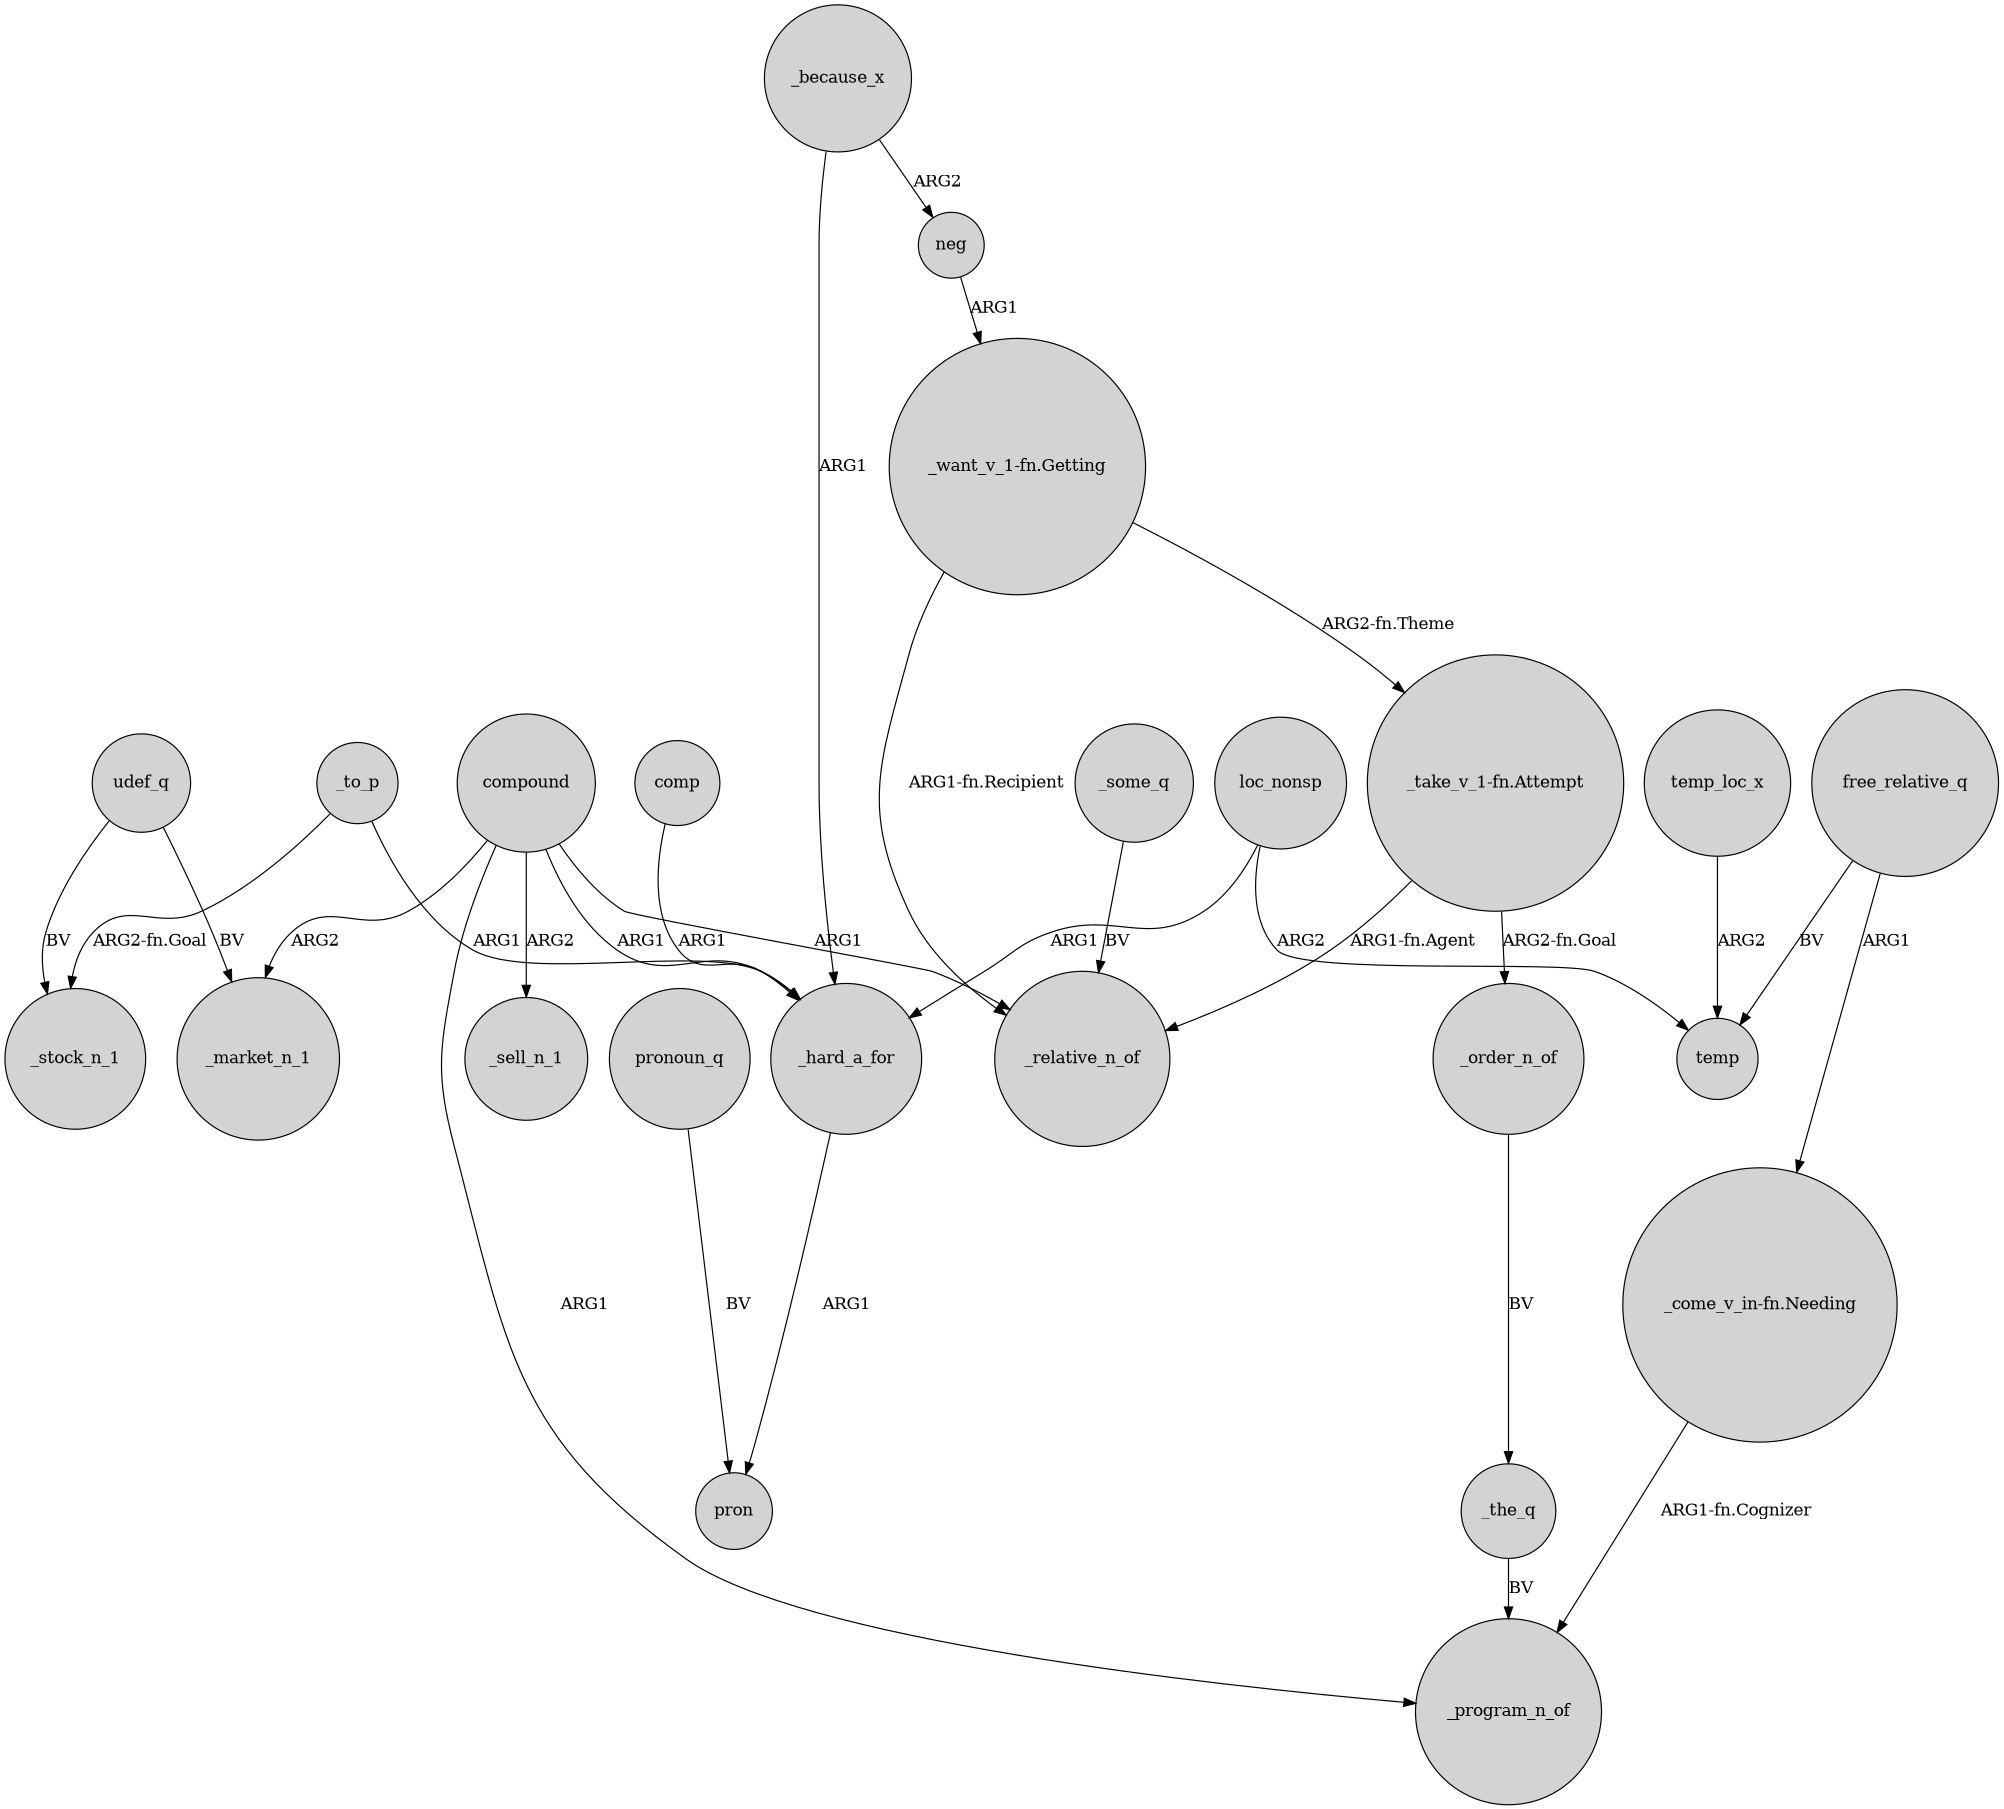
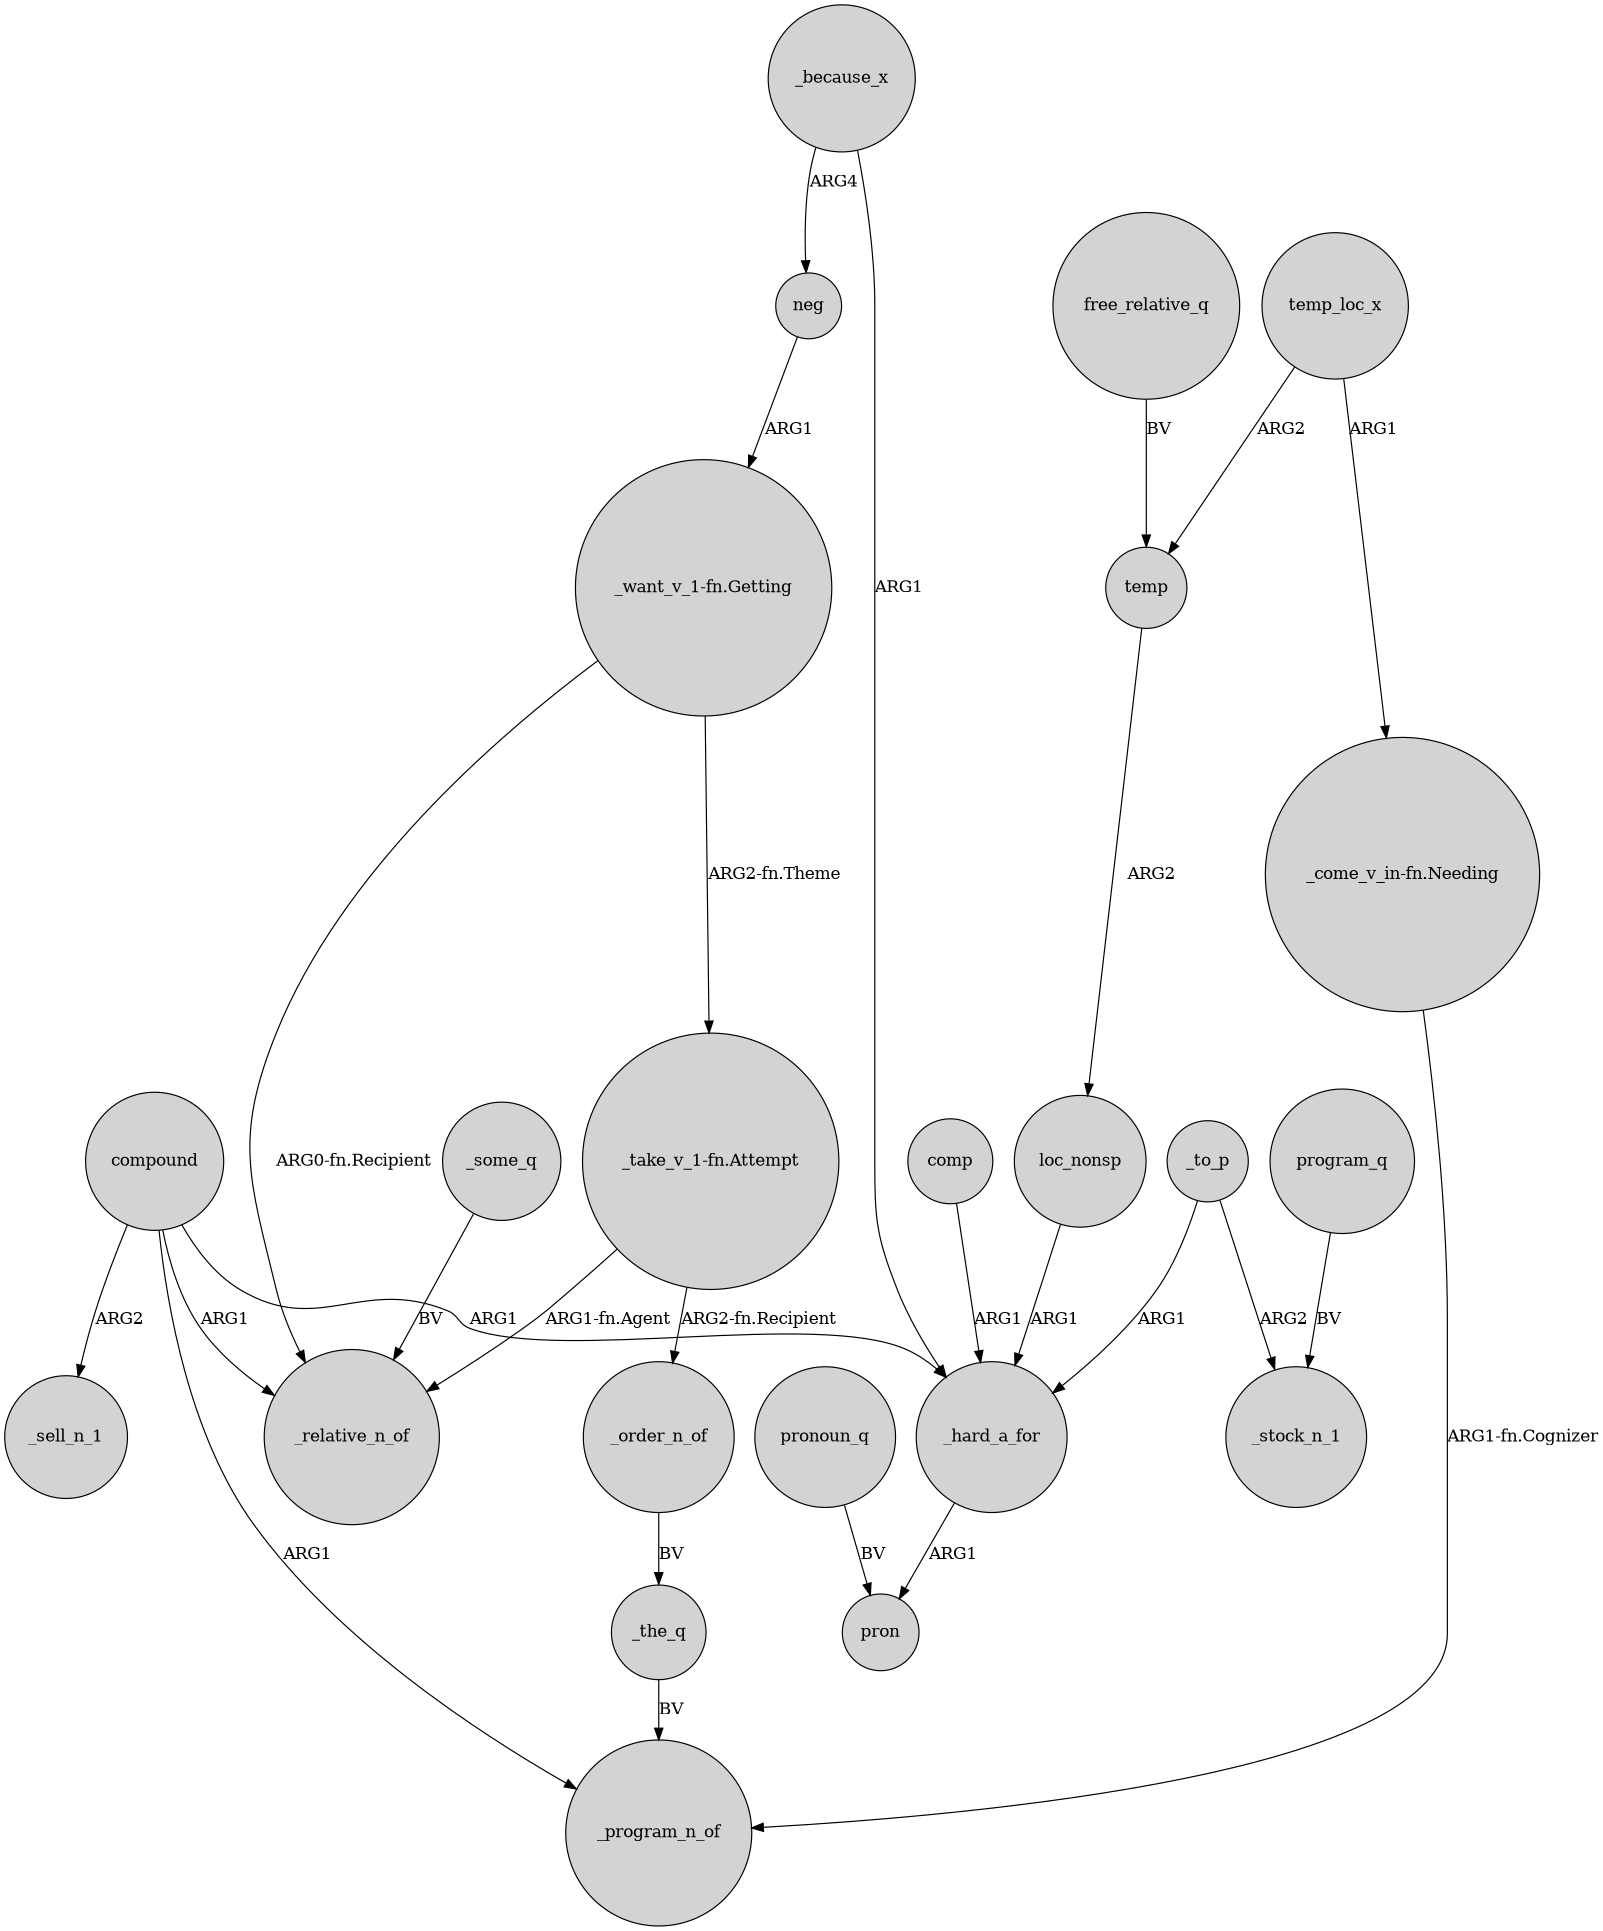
(938, 182) -> (834, 182)
(141, 783) -> (1342, 1161)
(987, 783) -> (354, 1161)
(150, 941) -> (1284, 1320)
(1560, 941) -> (759, 1320)
(1430, 966) -> (1115, 856)
(1840, 1017) -> (1364, 552)
(258, 1059) -> none
